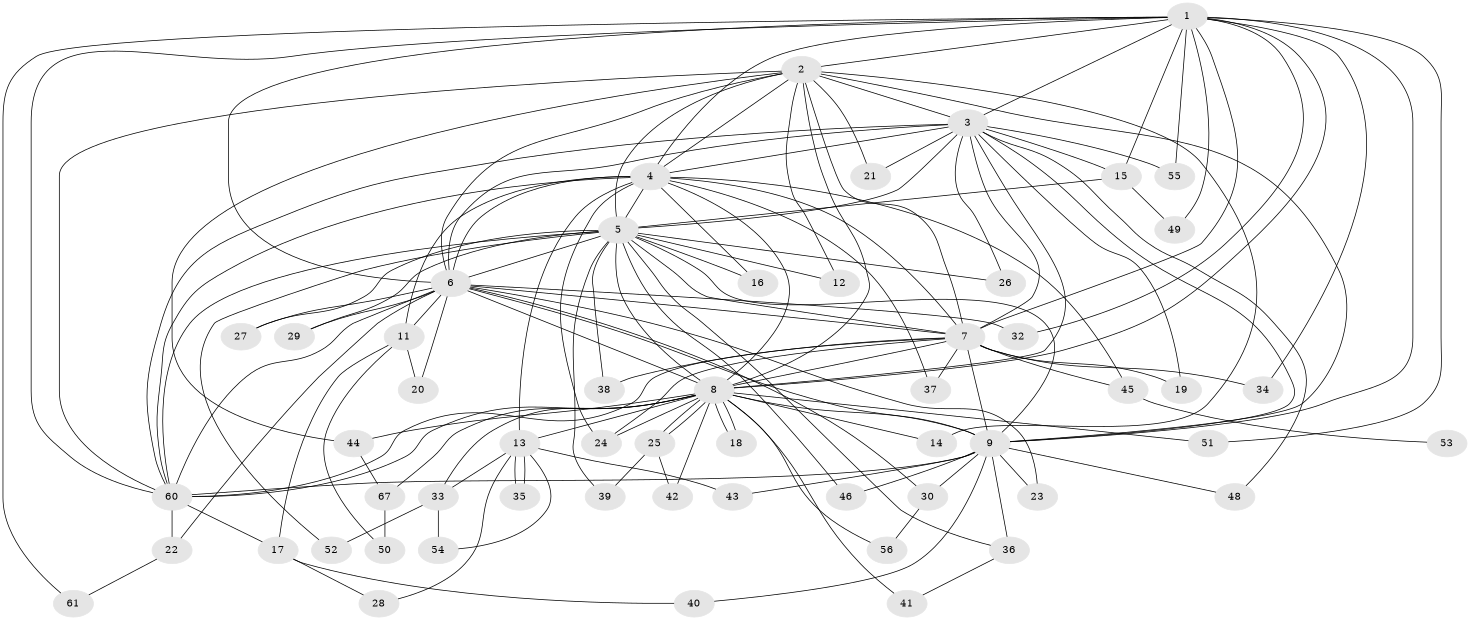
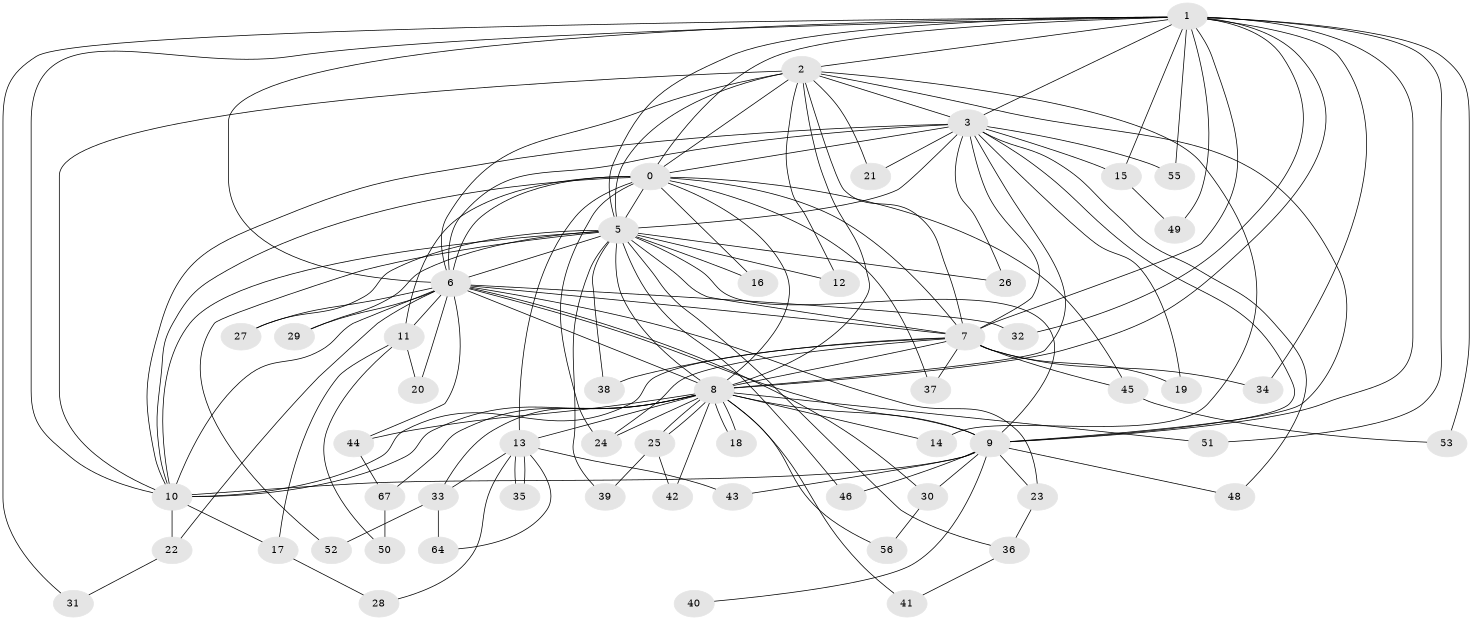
none -> (1469, 120)
(327, 166) -> (452, 391)
(650, 177) -> (650, 177)
(905, 200) -> (838, 33)
(978, 390) -> none
(172, 497) -> (172, 497)
(1000, 497) -> (1023, 524)
(438, 550) -> (438, 550)
(482, 595) -> none
(73, 604) -> (73, 604)
